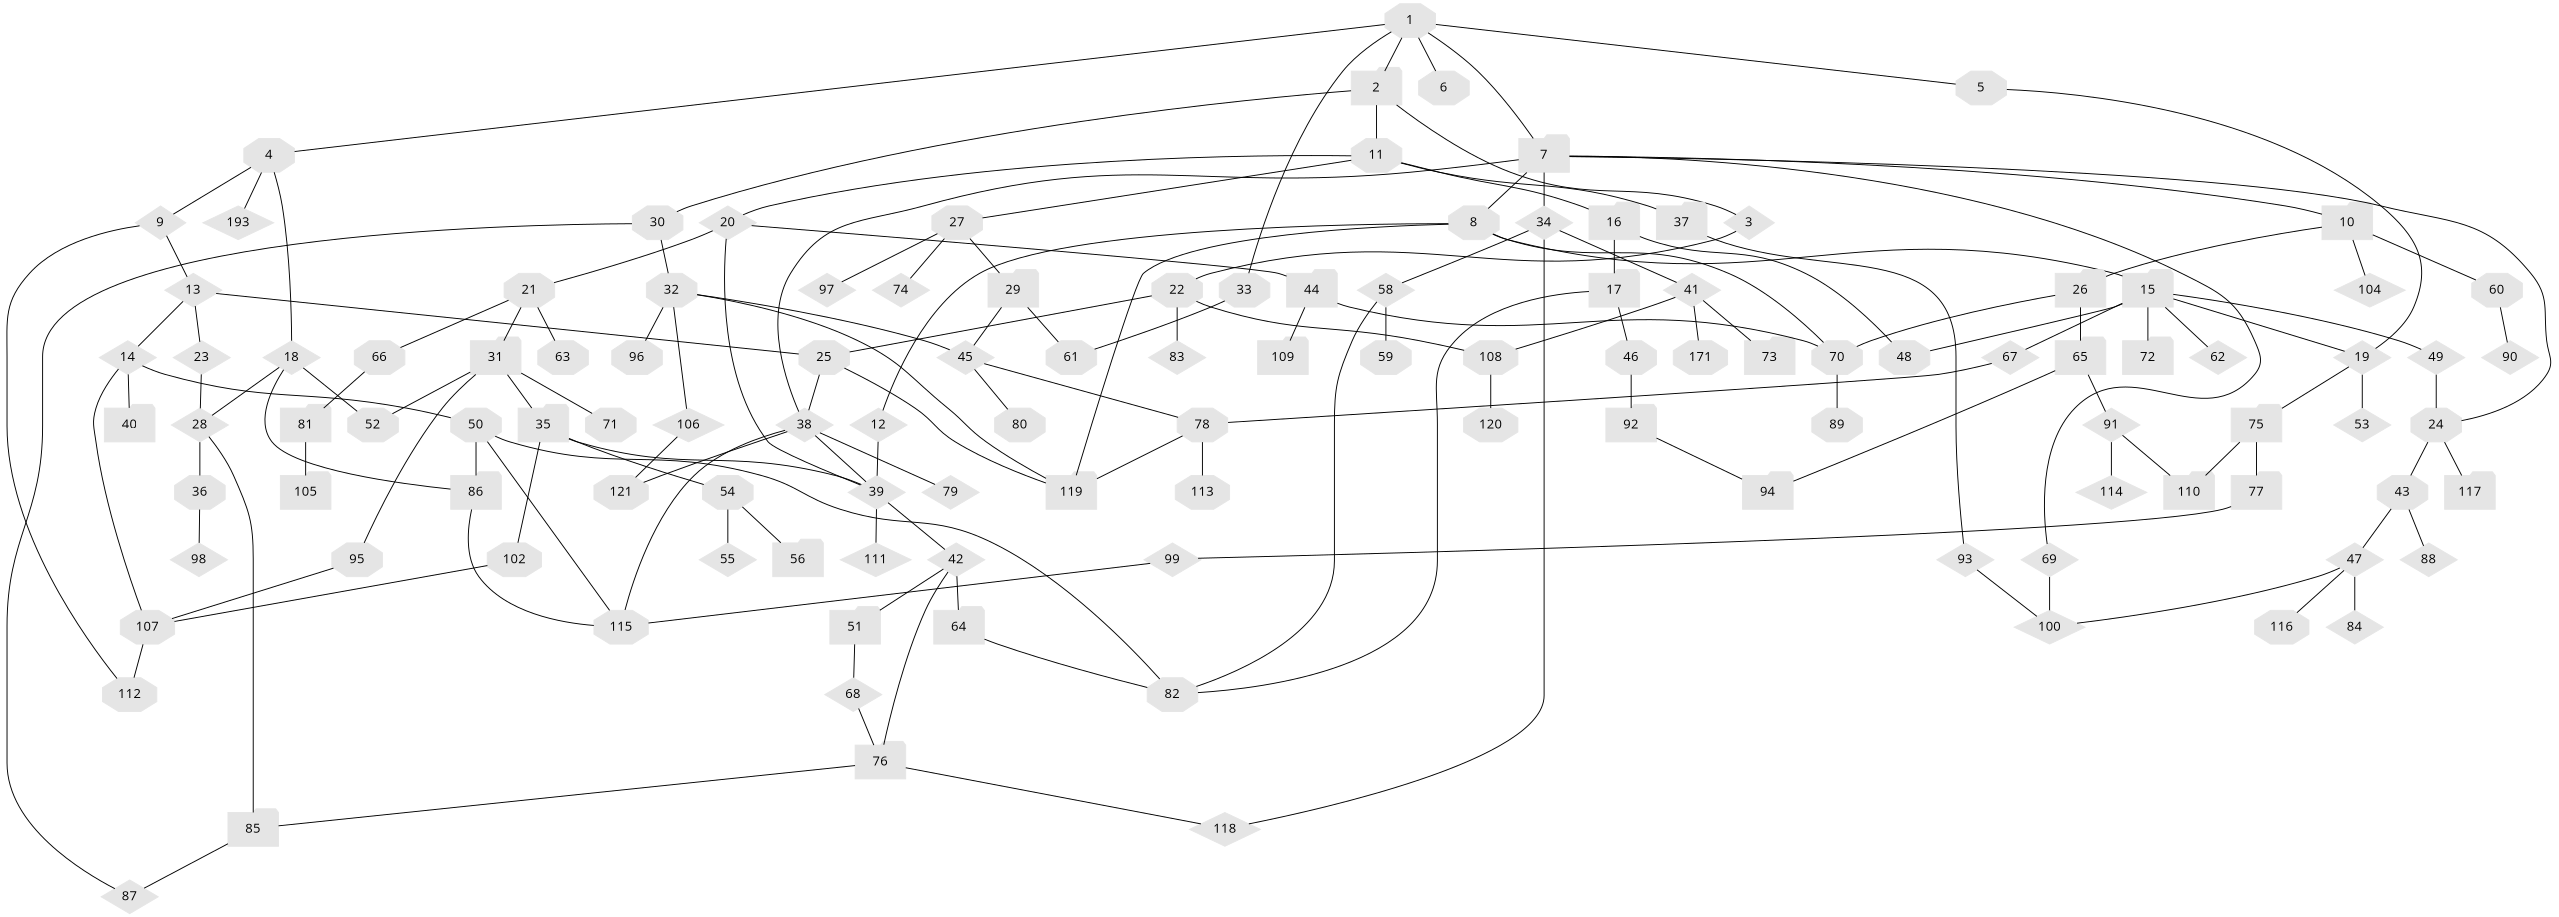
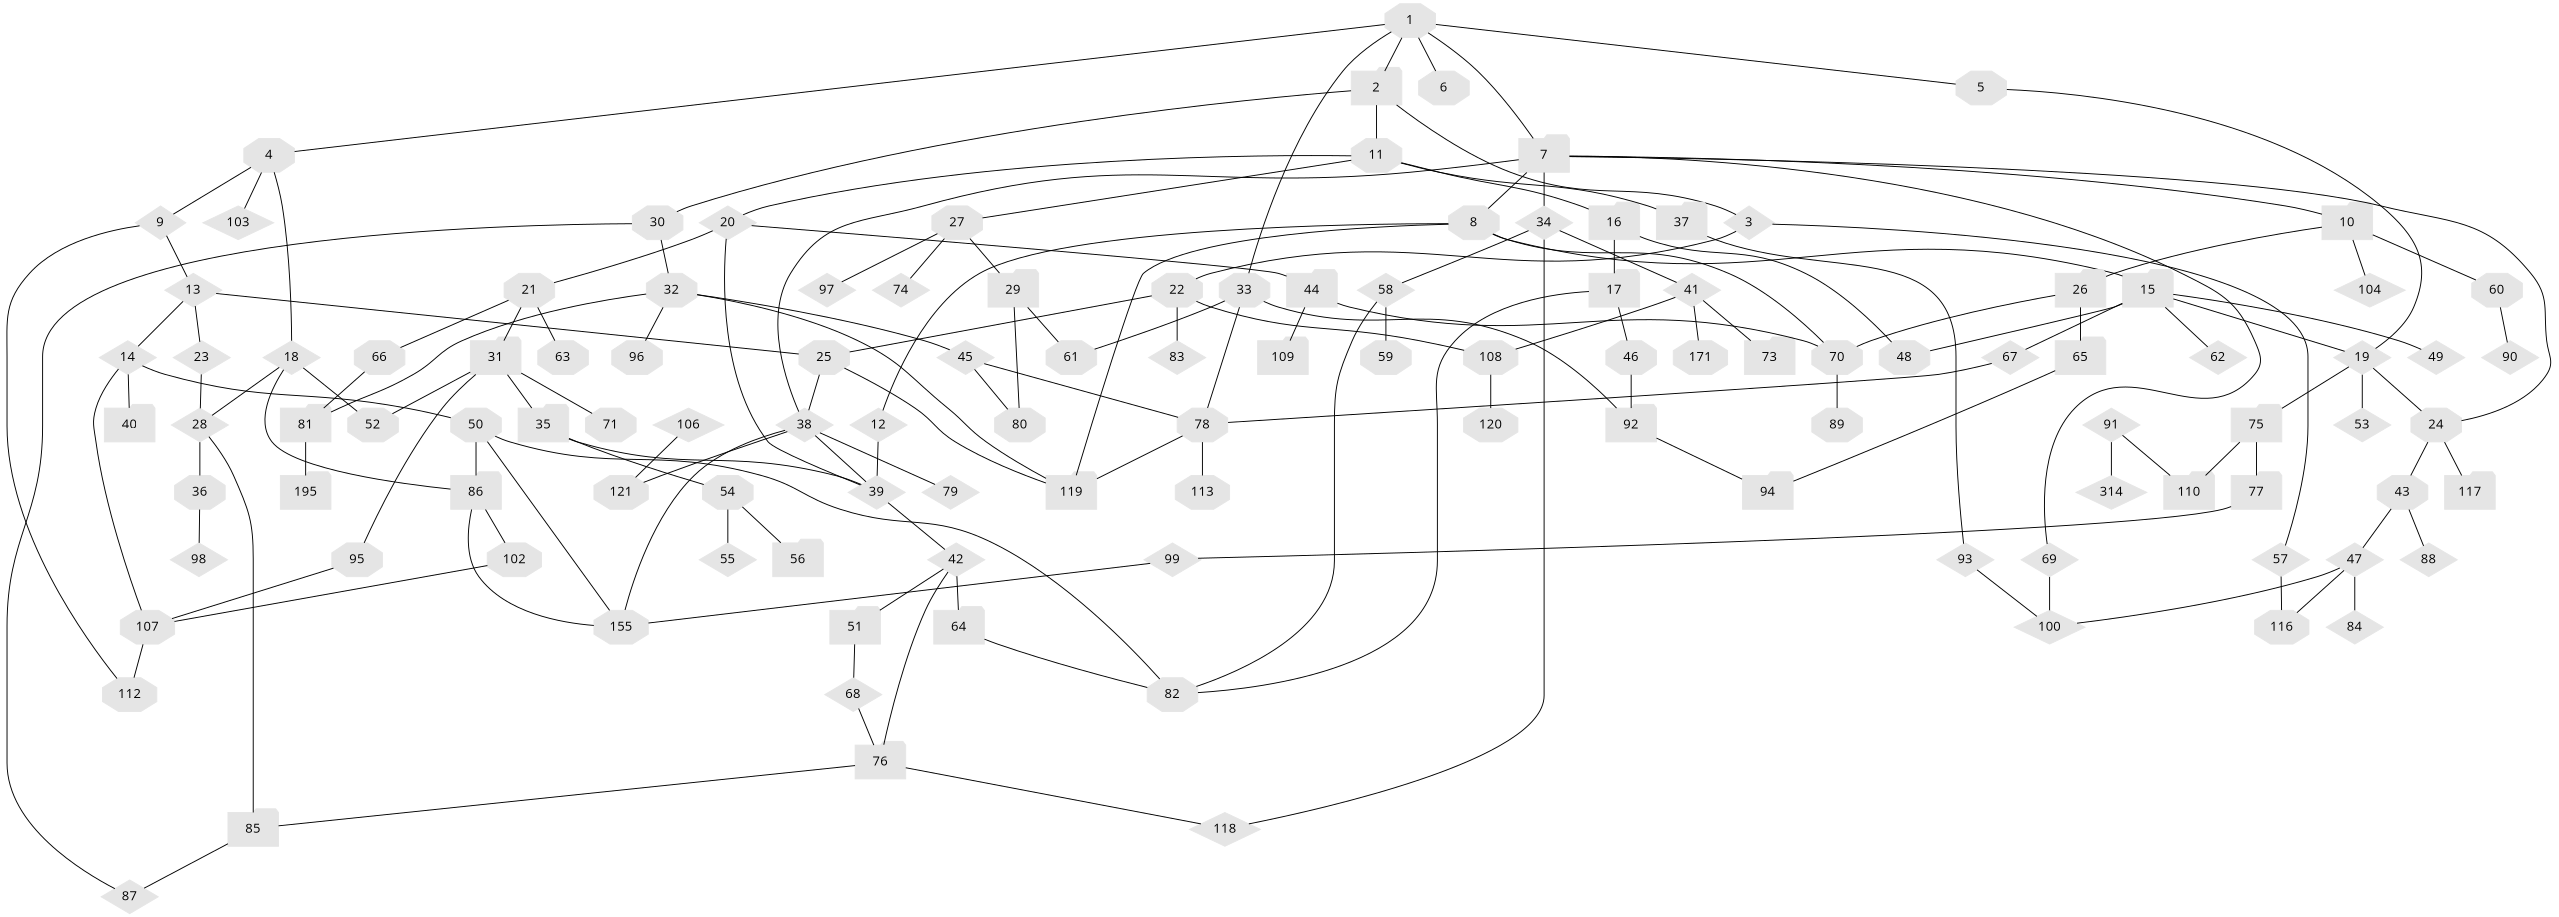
(238, 223) -> (238, 223)
none -> (1498, 331)
(983, 333) -> (1017, 358)
(680, 358) -> (481, 333)
none -> (1224, 358)
(2148, 358) -> none
(2094, 388) -> none
(2436, 391) -> (2397, 390)
(529, 490) -> (495, 526)
(306, 492) -> (306, 492)
(2111, 492) -> (2111, 492)
(876, 560) -> none
none -> (2281, 560)
(621, 627) -> (621, 627)
